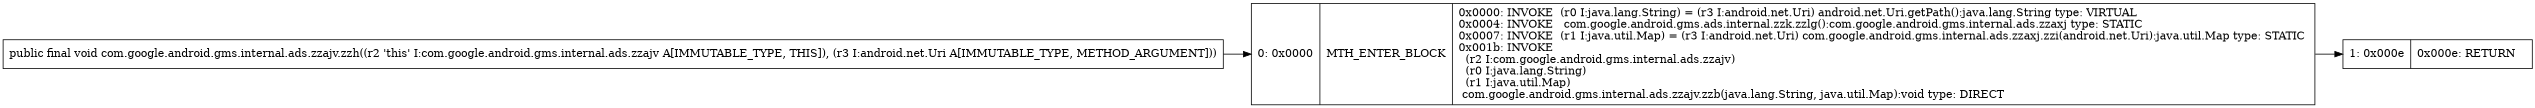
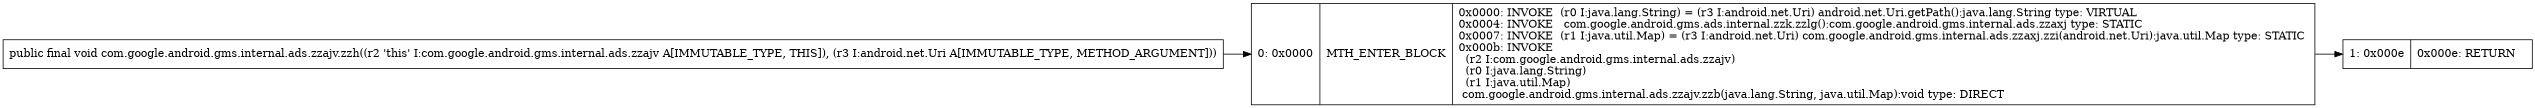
(1510, 48) -> (1510, 48)
